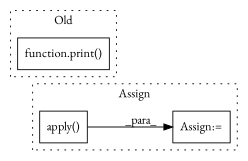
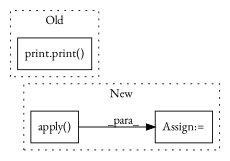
(64, 54) -> (55, 54)
(135, 94) -> (122, 94)
